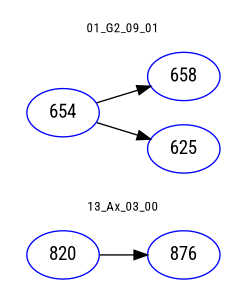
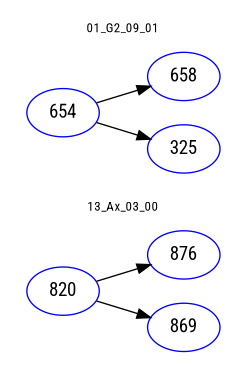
(184, 149) -> (184, 149)
none -> (184, 327)
